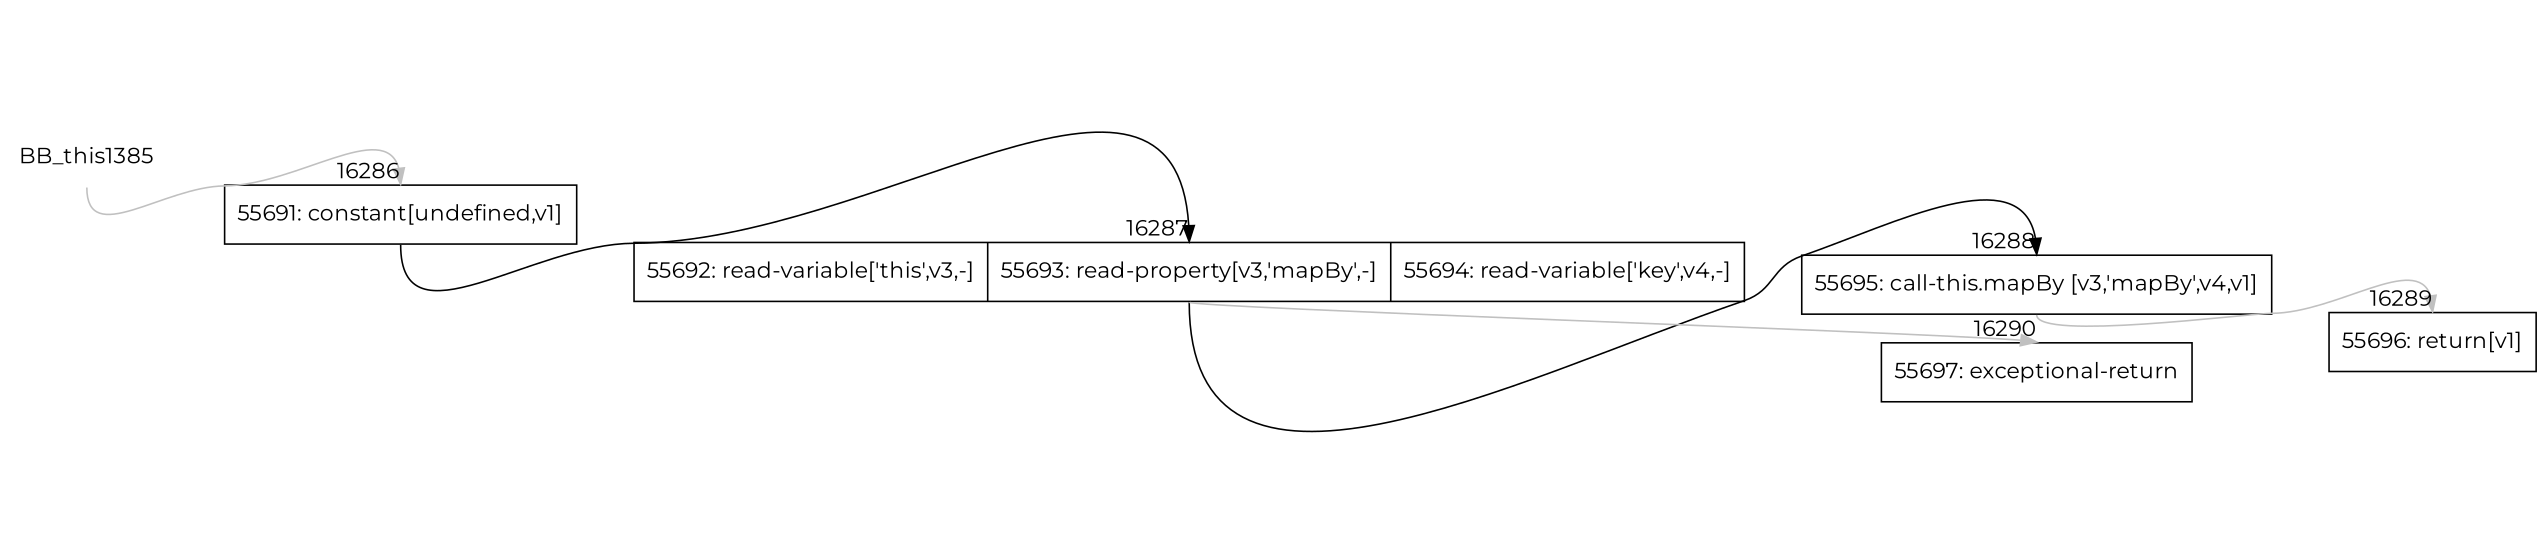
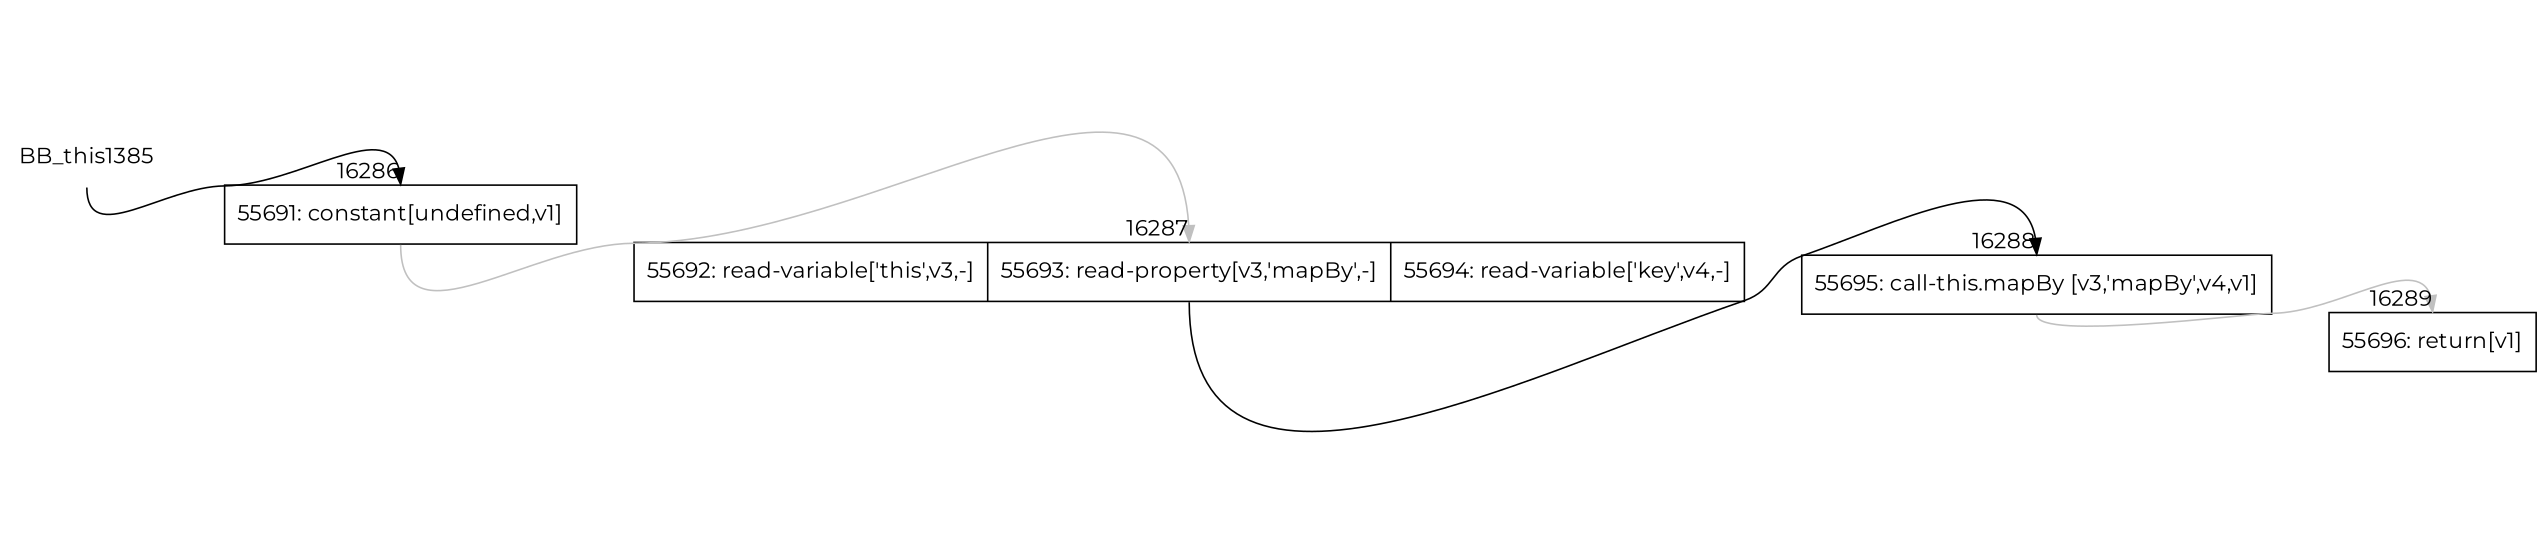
(239, 184) -> (239, 184)
(808, 212) -> (808, 212)
(2037, 372) -> none
